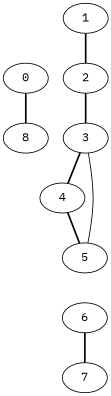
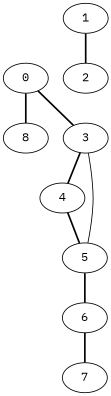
(86, 108) -> (56, 108)
none -> (85, 288)
